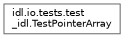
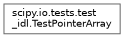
(62, 19) -> (62, 19)
